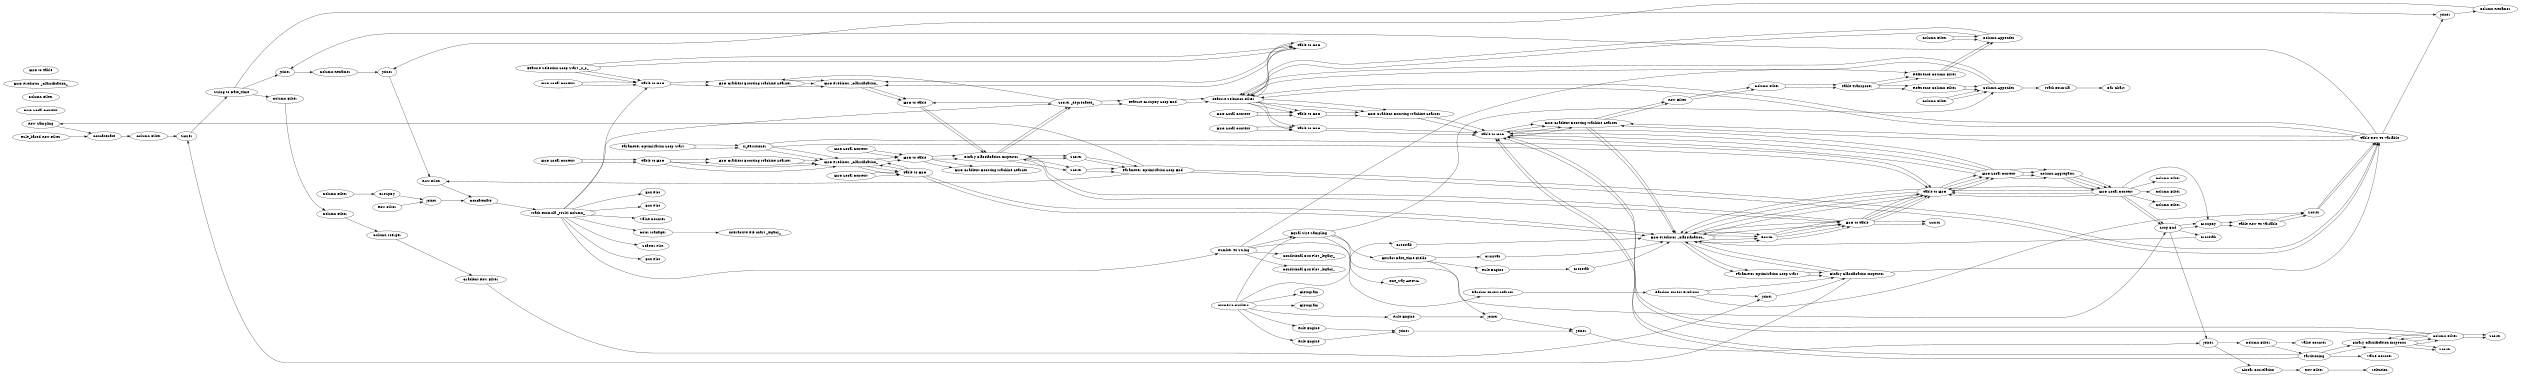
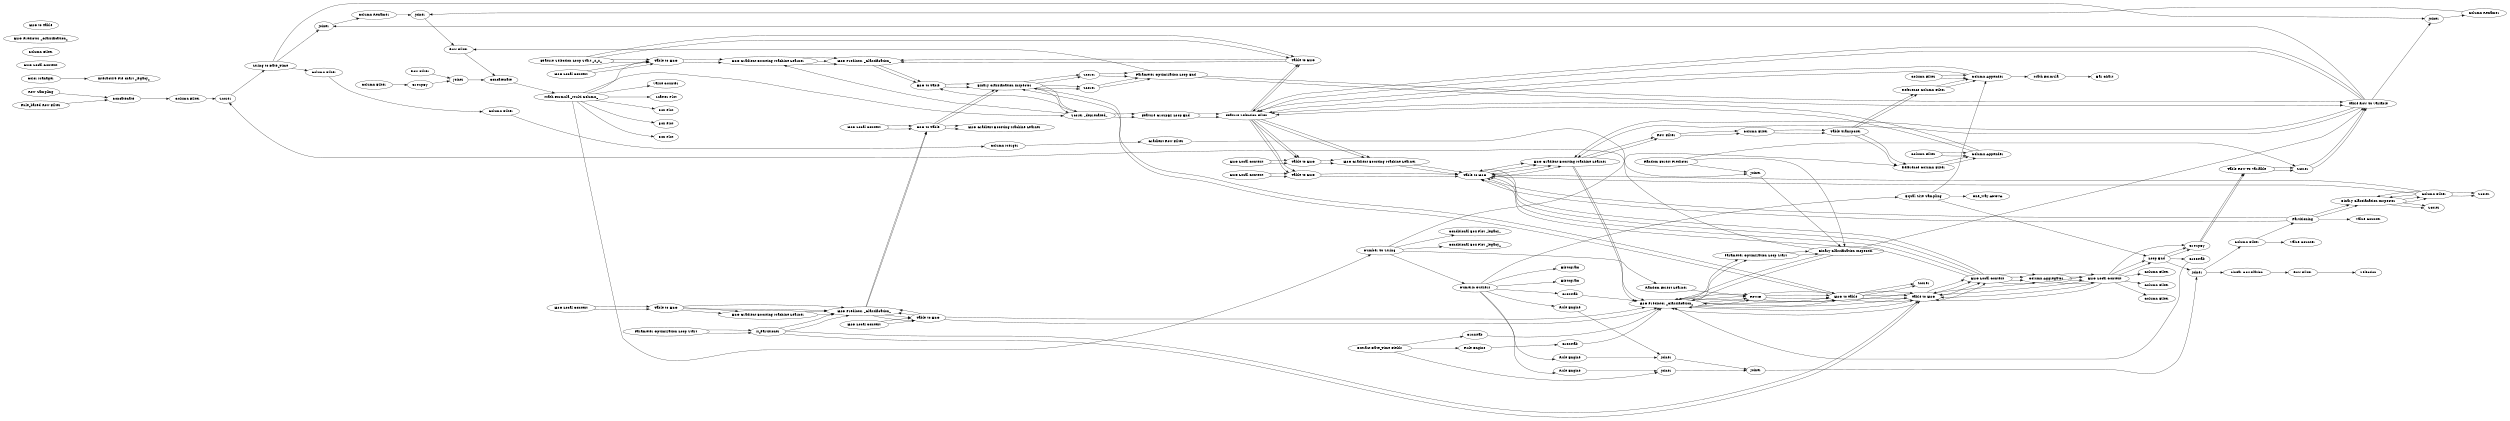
(607, 124) -> none
(603, 225) -> none
(1269, 242) -> (1426, 269)
(1351, 249) -> none
(1583, 292) -> (1717, 293)
